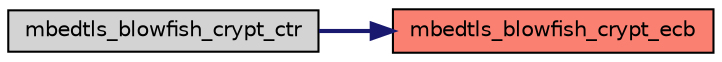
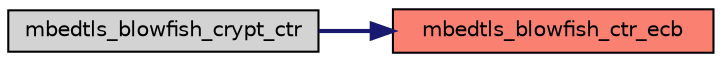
(553, 31) -> (553, 31)
